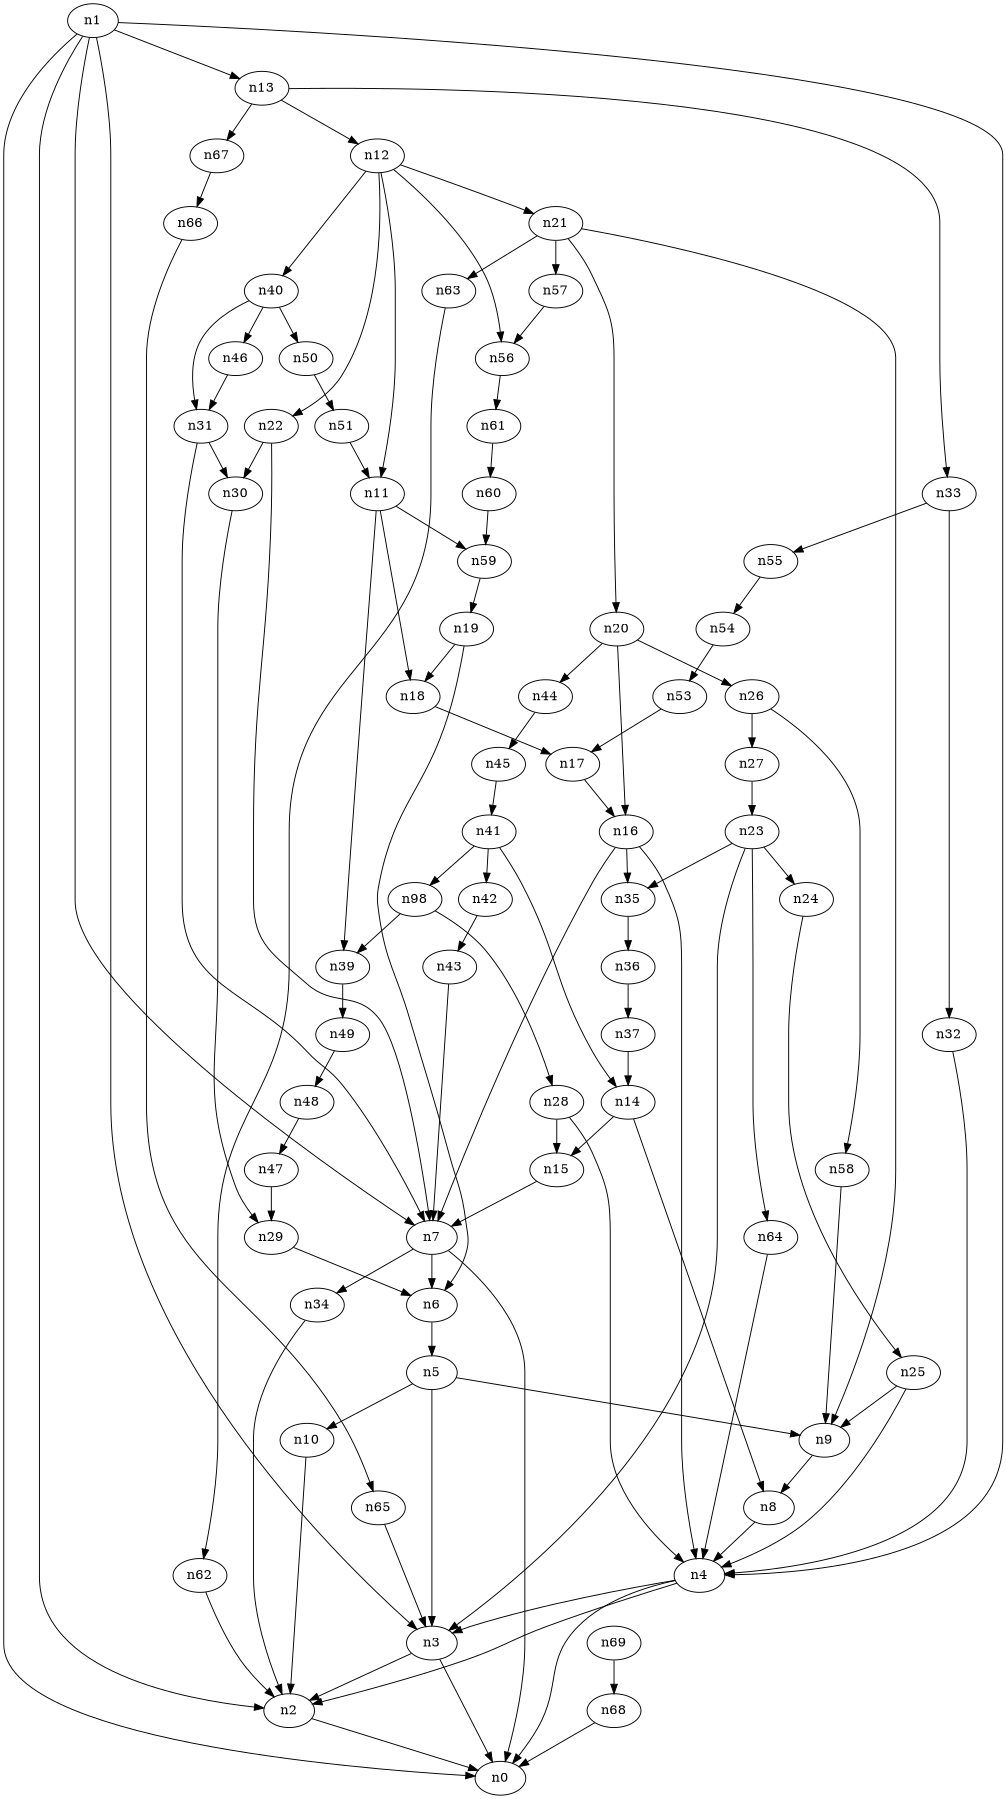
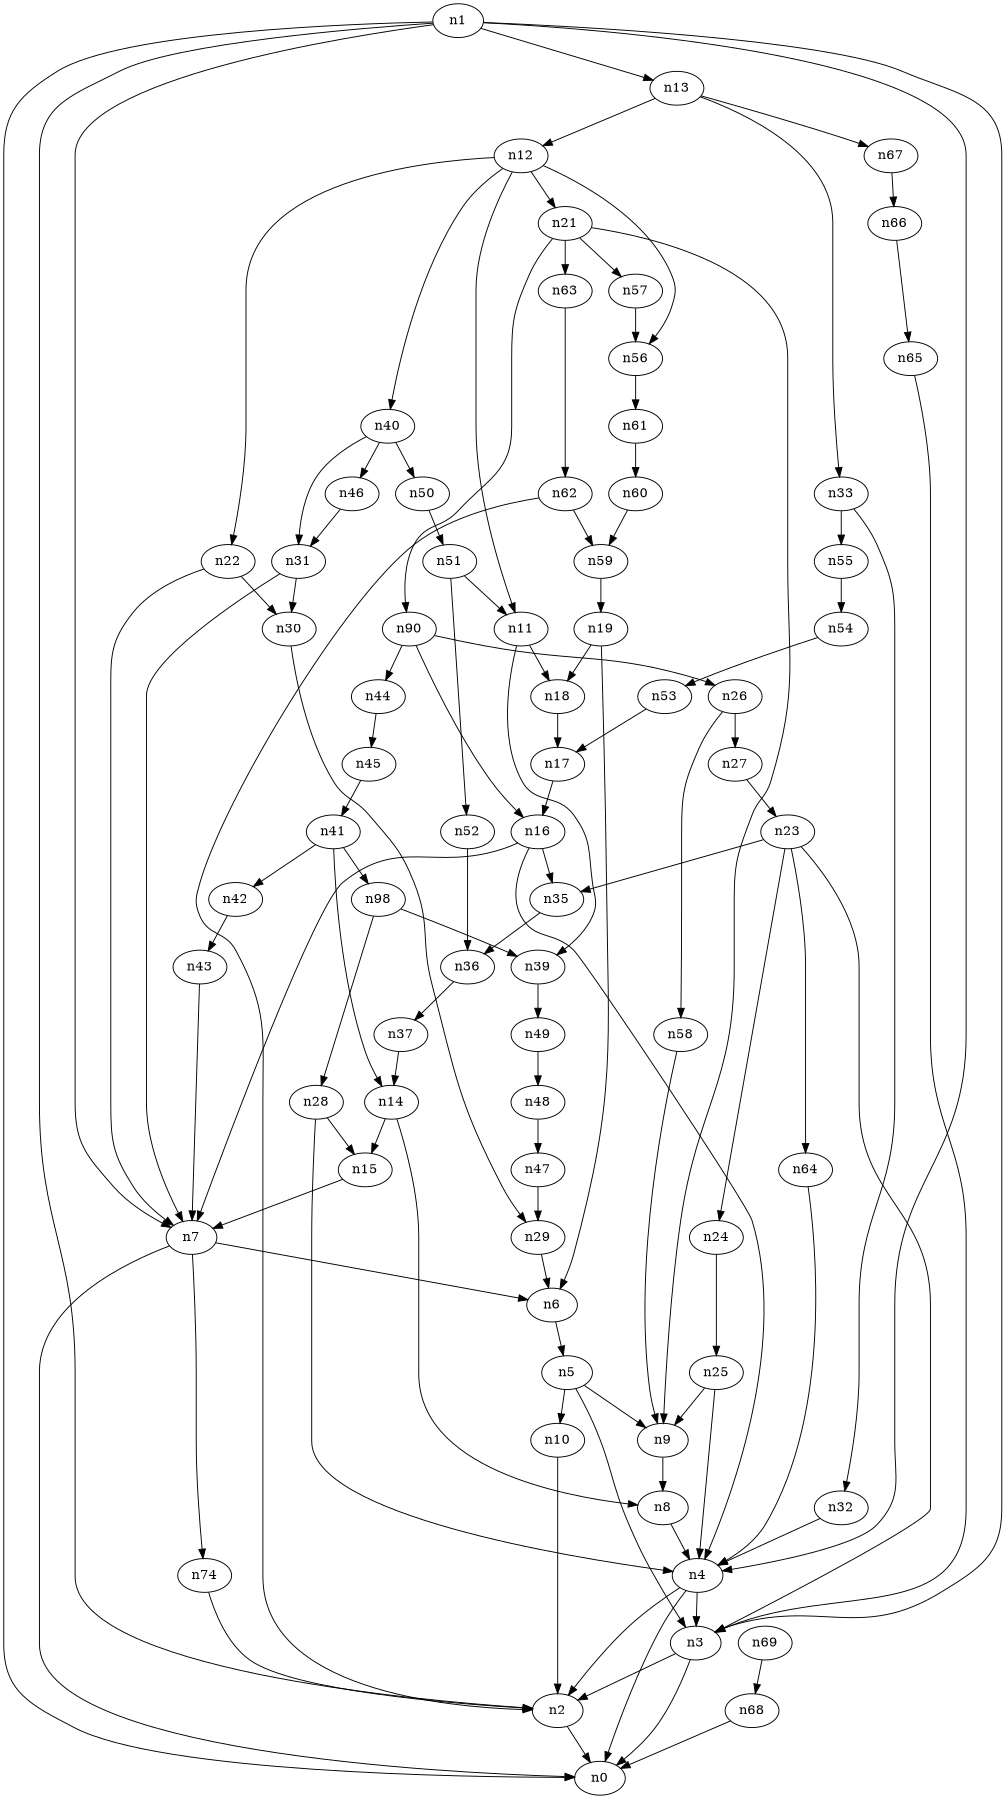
(421, 521) -> (581, 523)
(617, 629) -> (409, 629)
none -> (468, 832)
(317, 1305) -> (205, 1575)
